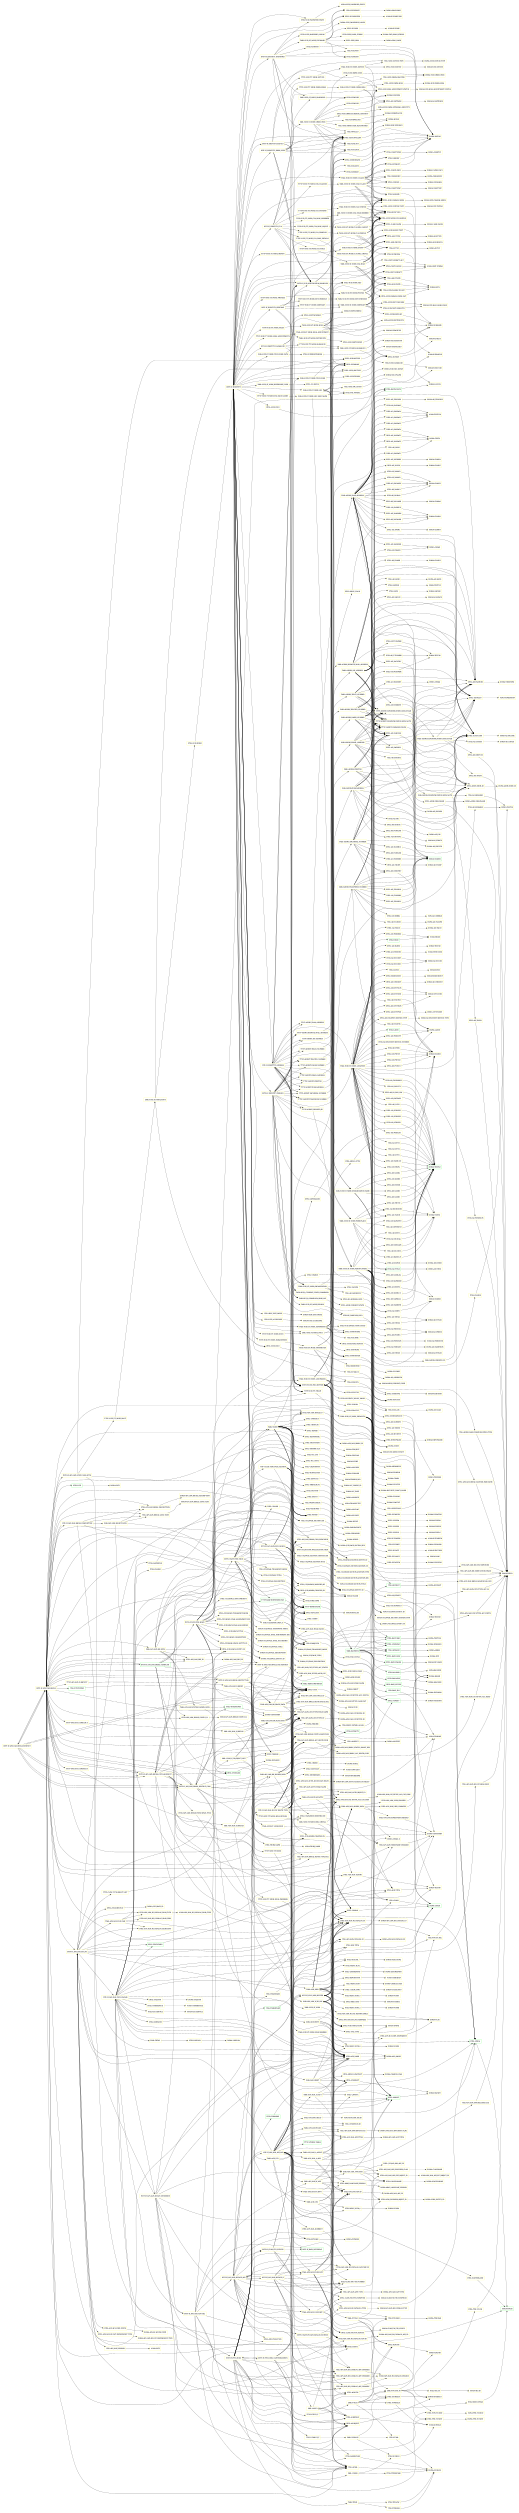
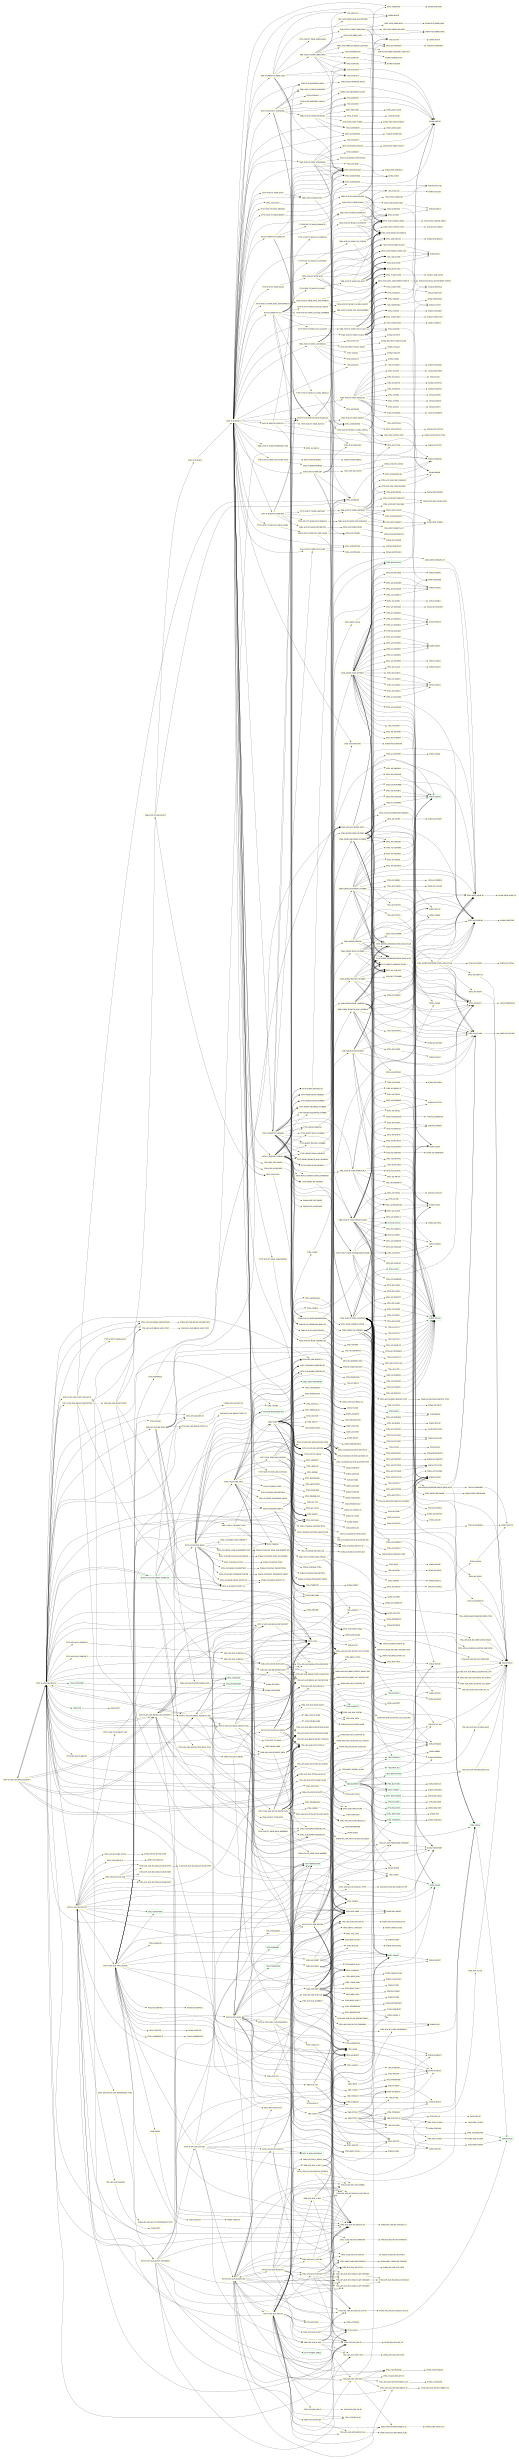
none -> (435, 1003)
